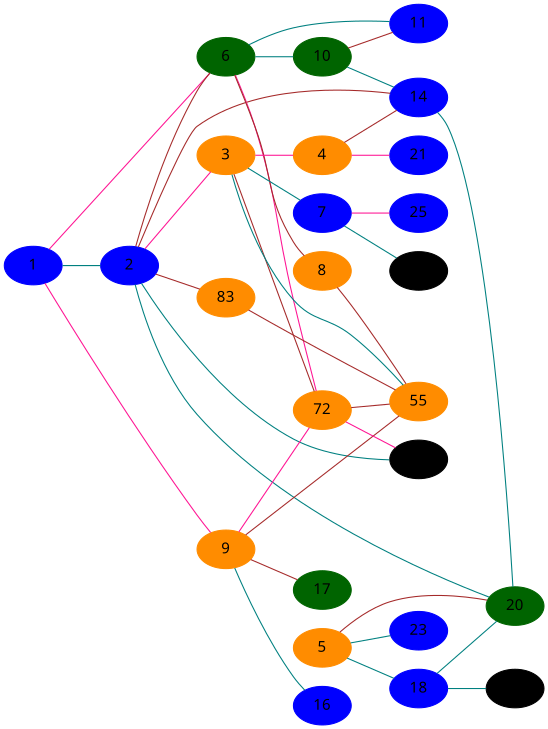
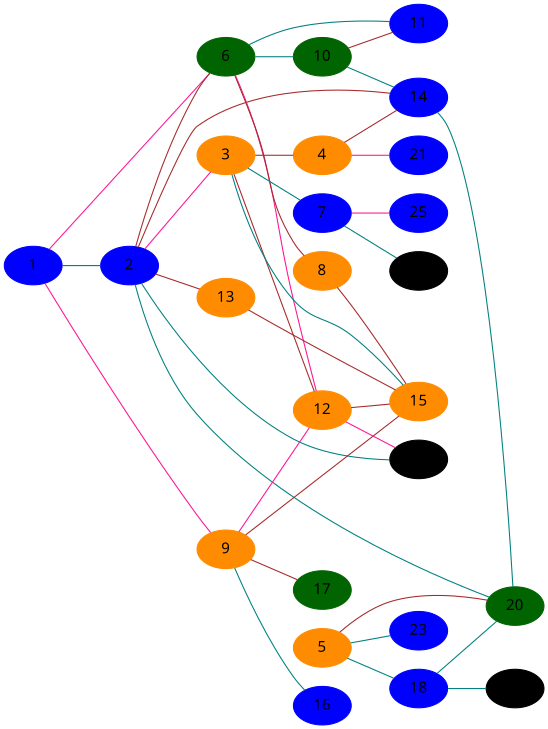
(274, 155) -> (274, 155)
(226, 298) -> (226, 298)
(419, 402) -> (419, 402)
(322, 410) -> (322, 410)
